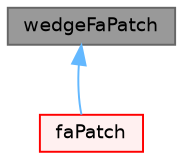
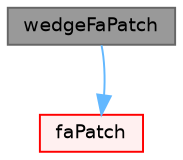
(79, 90) -> (104, 70)
